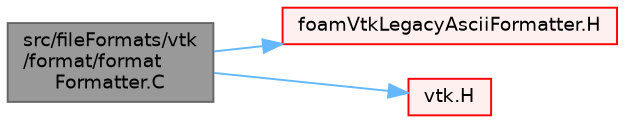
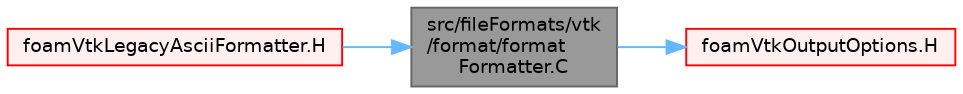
(238, 49) -> (367, 47)
(450, 97) -> (821, 47)
